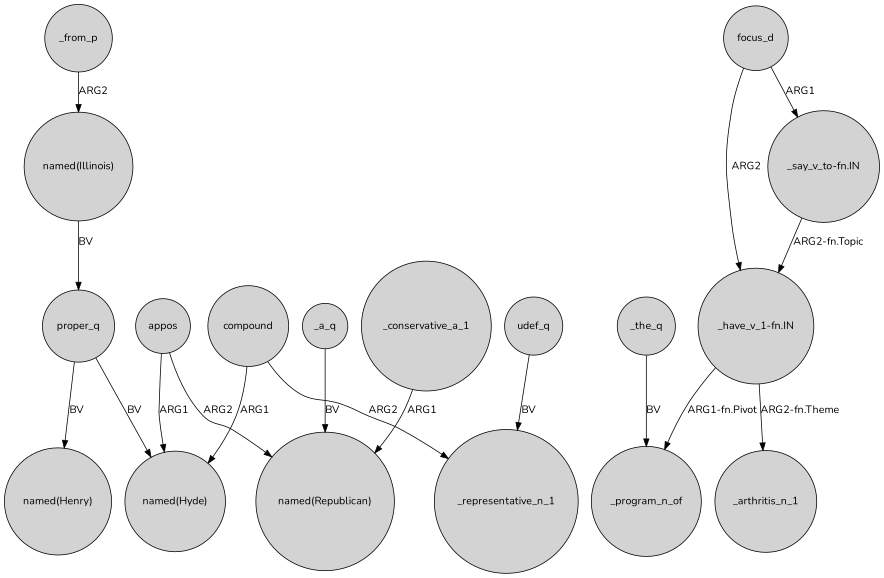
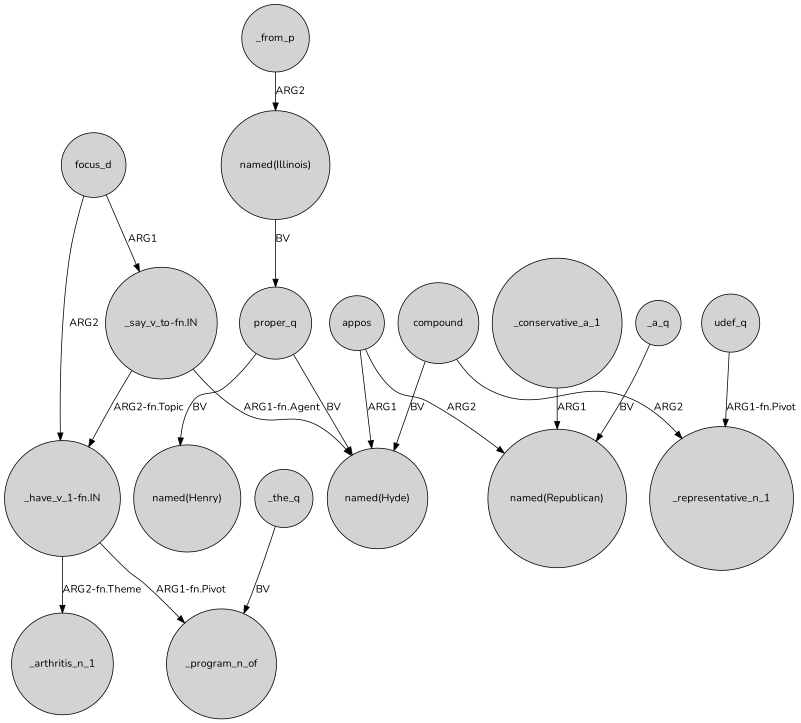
(255, 410) -> (417, 407)
(529, 410) -> (761, 407)
none -> (266, 420)
